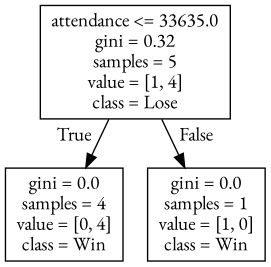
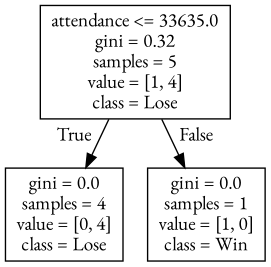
(64, 215) -> (64, 215)
